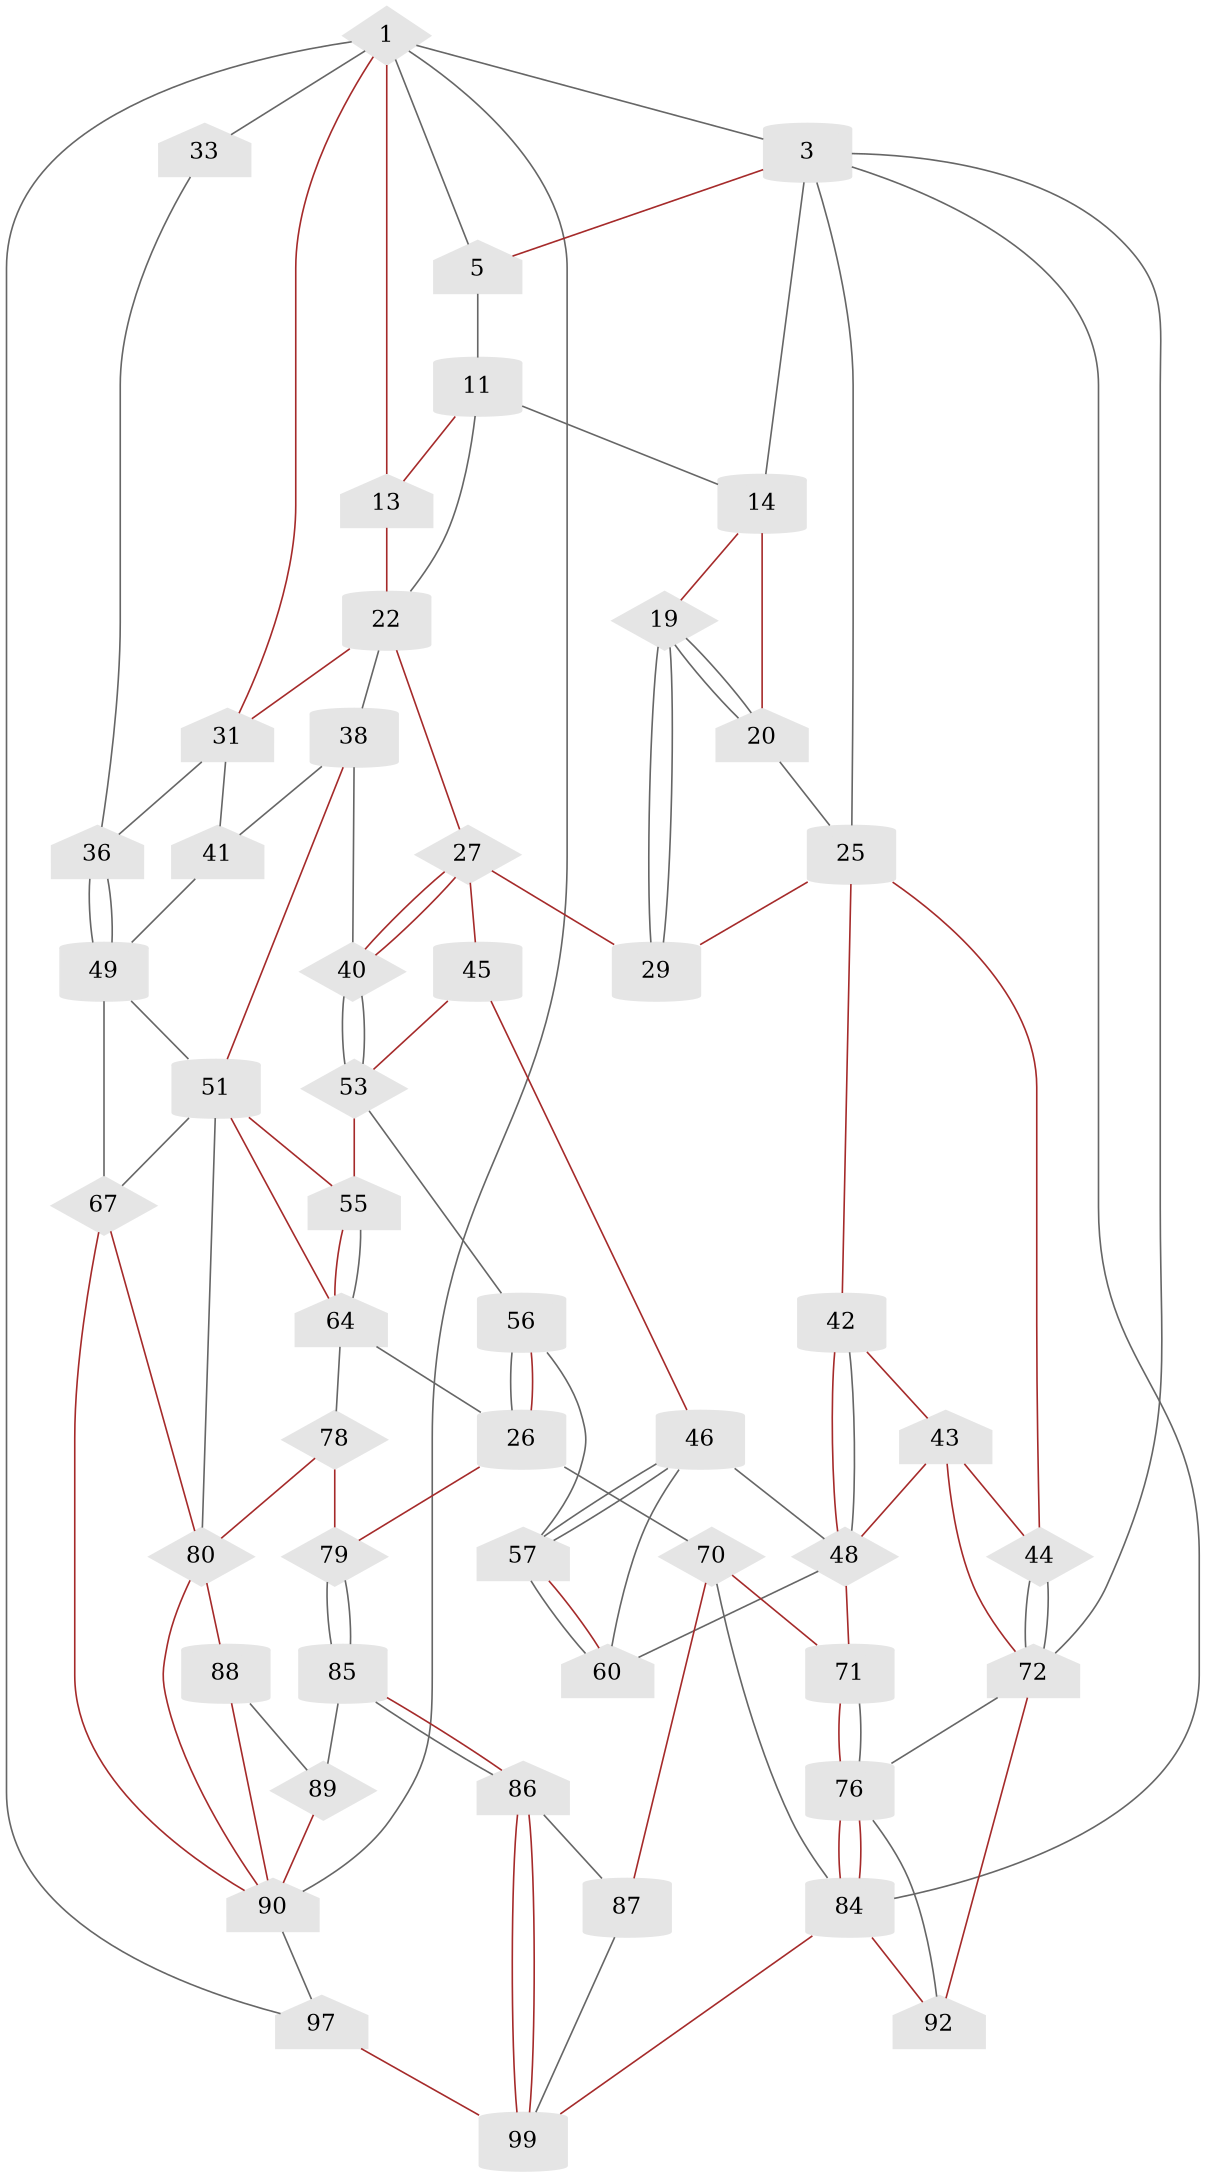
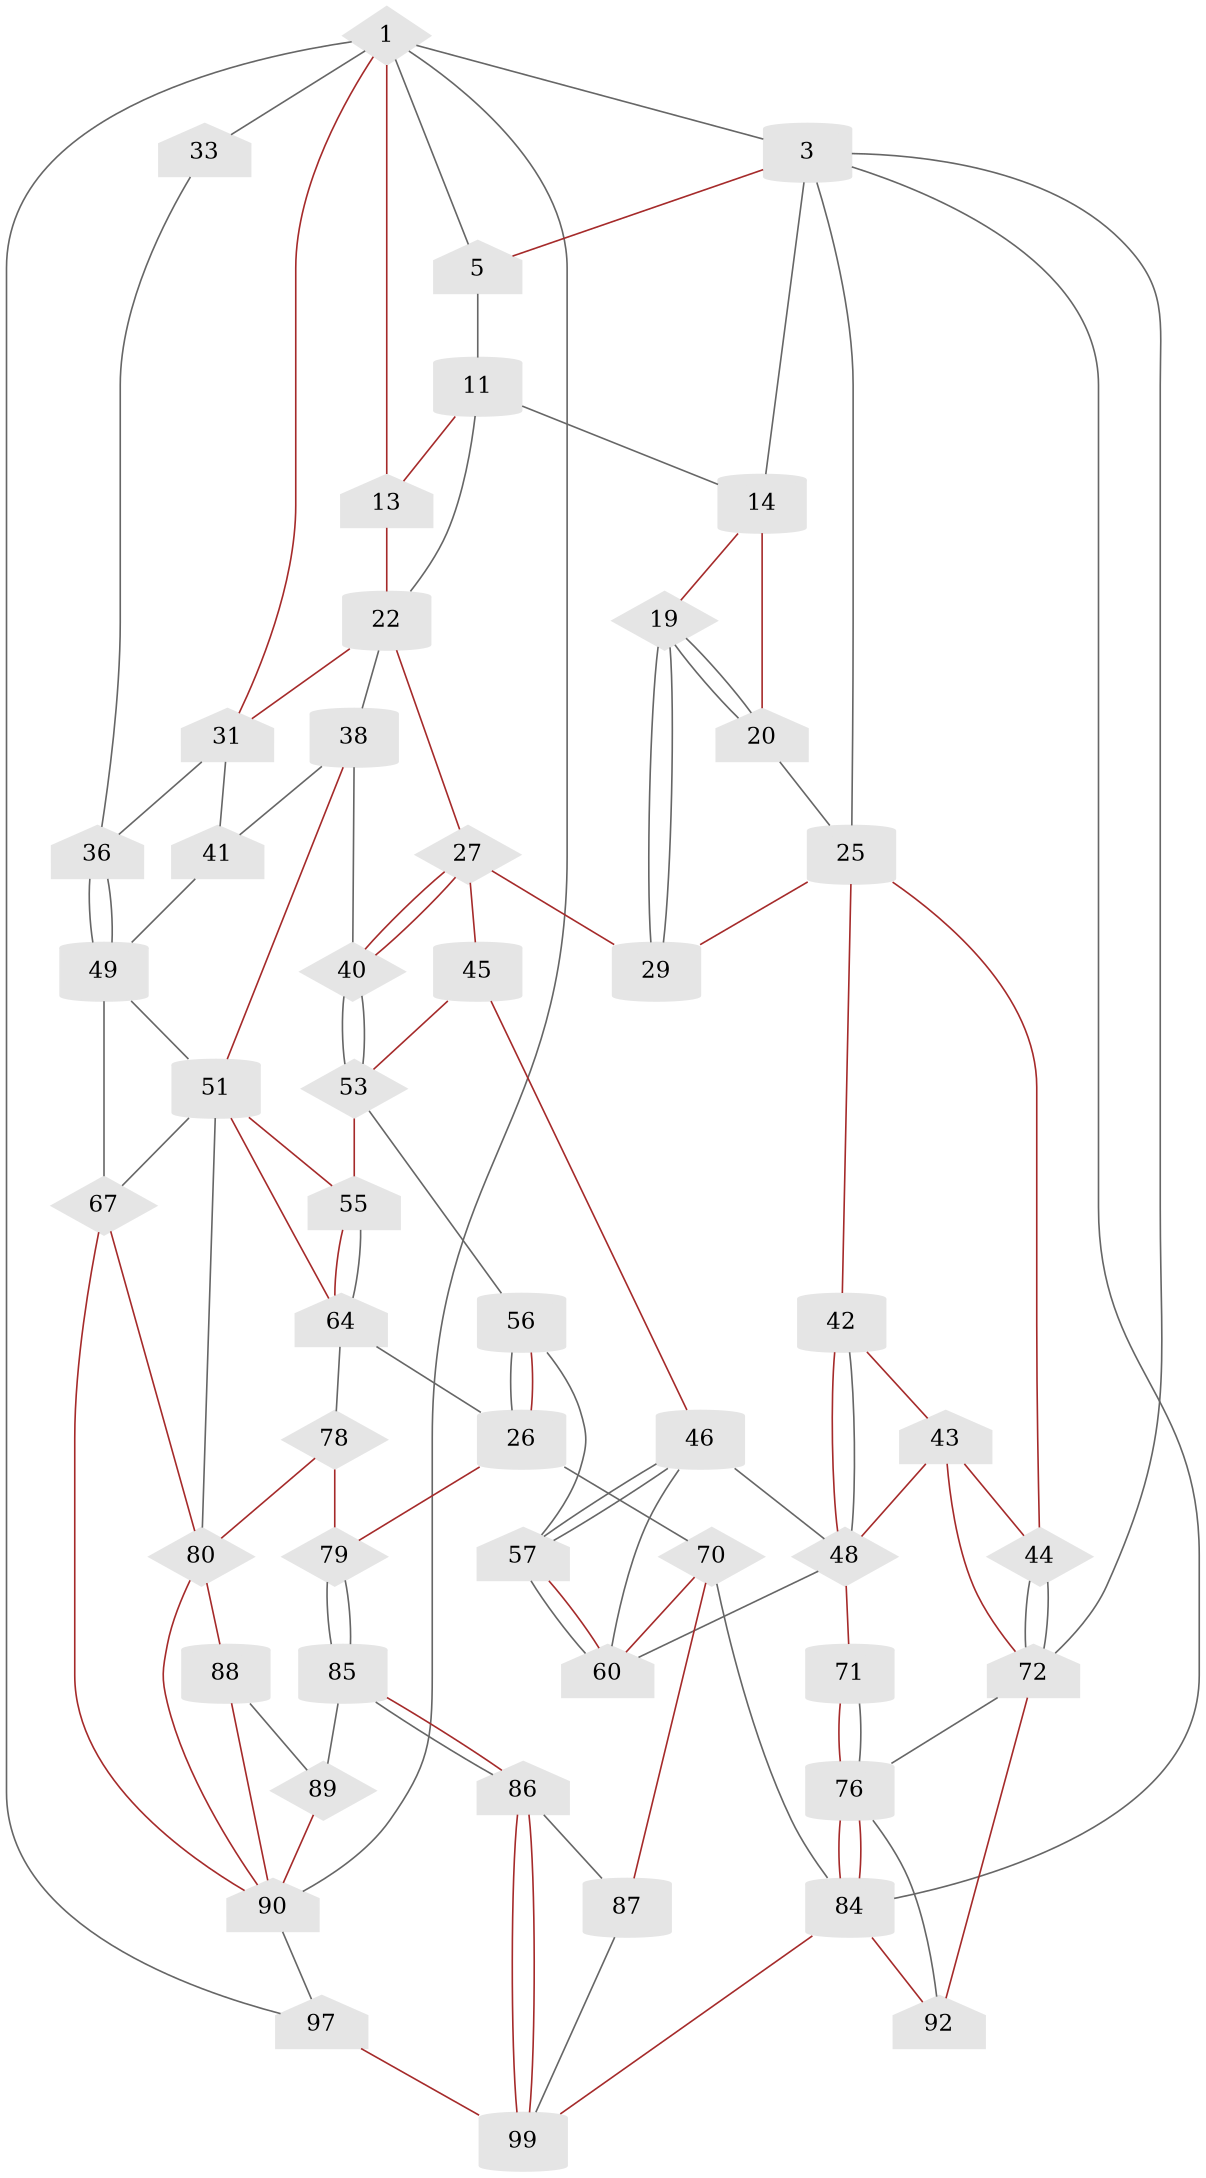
(775, 1610) -> (660, 1615)
